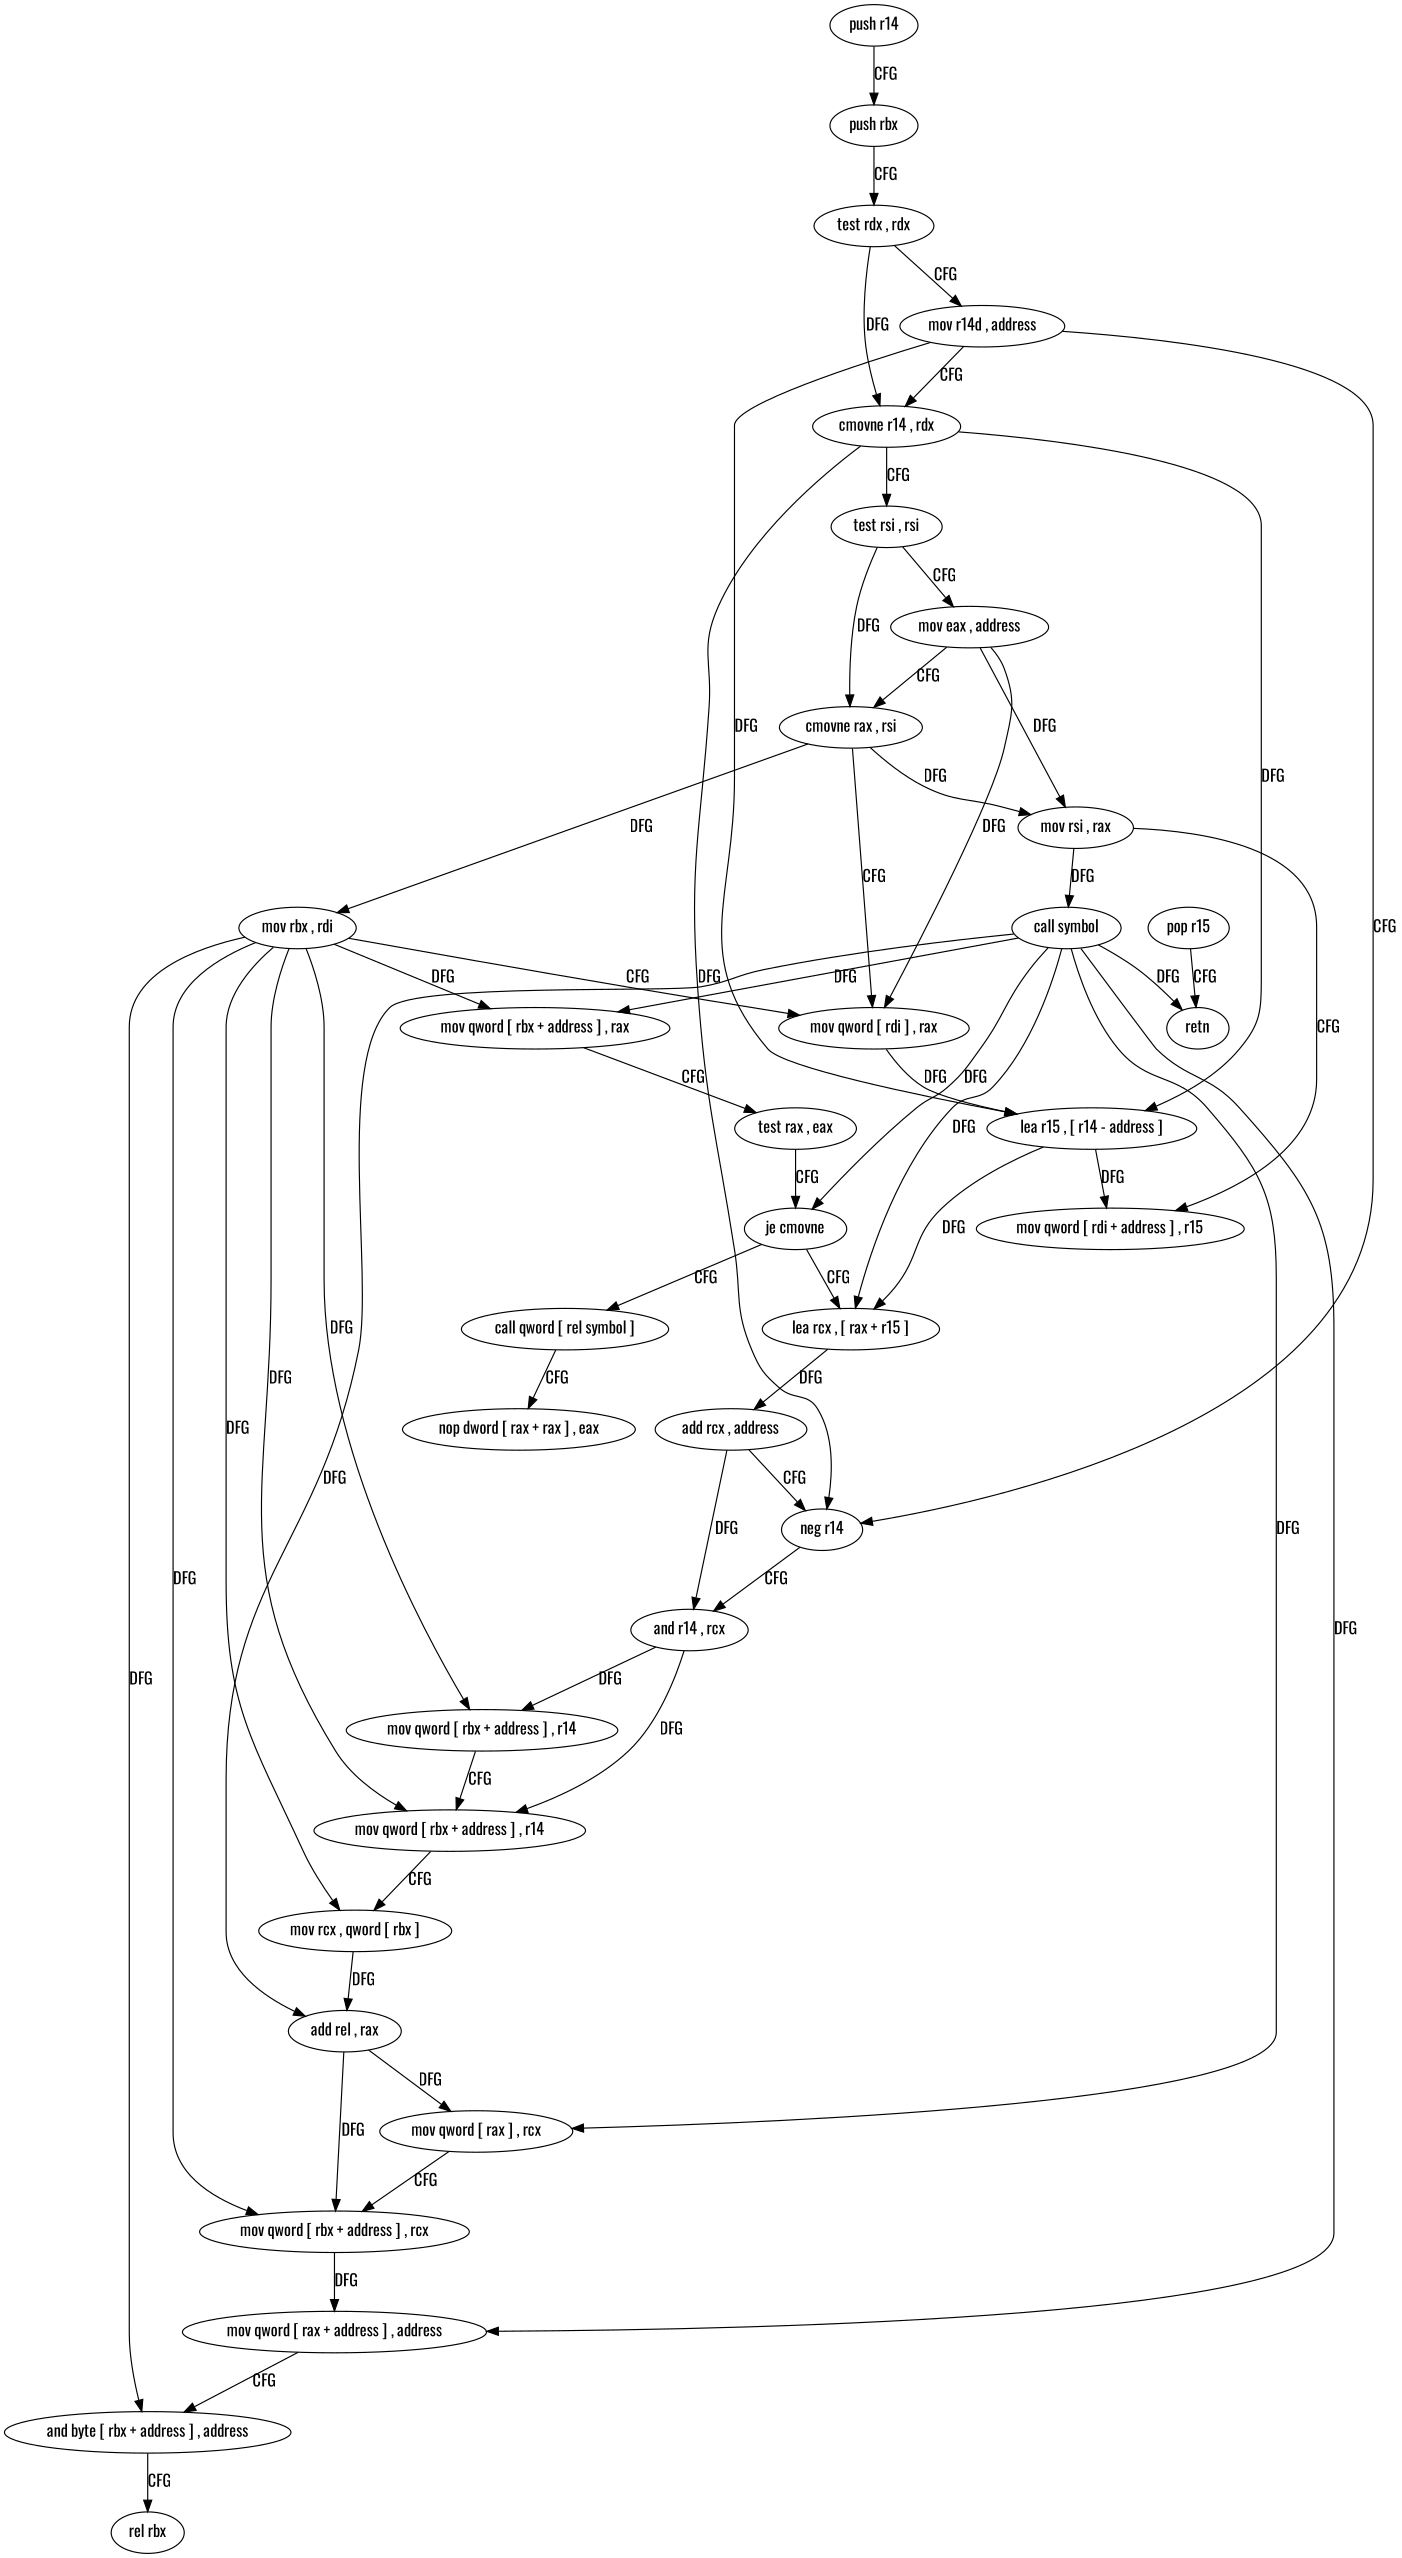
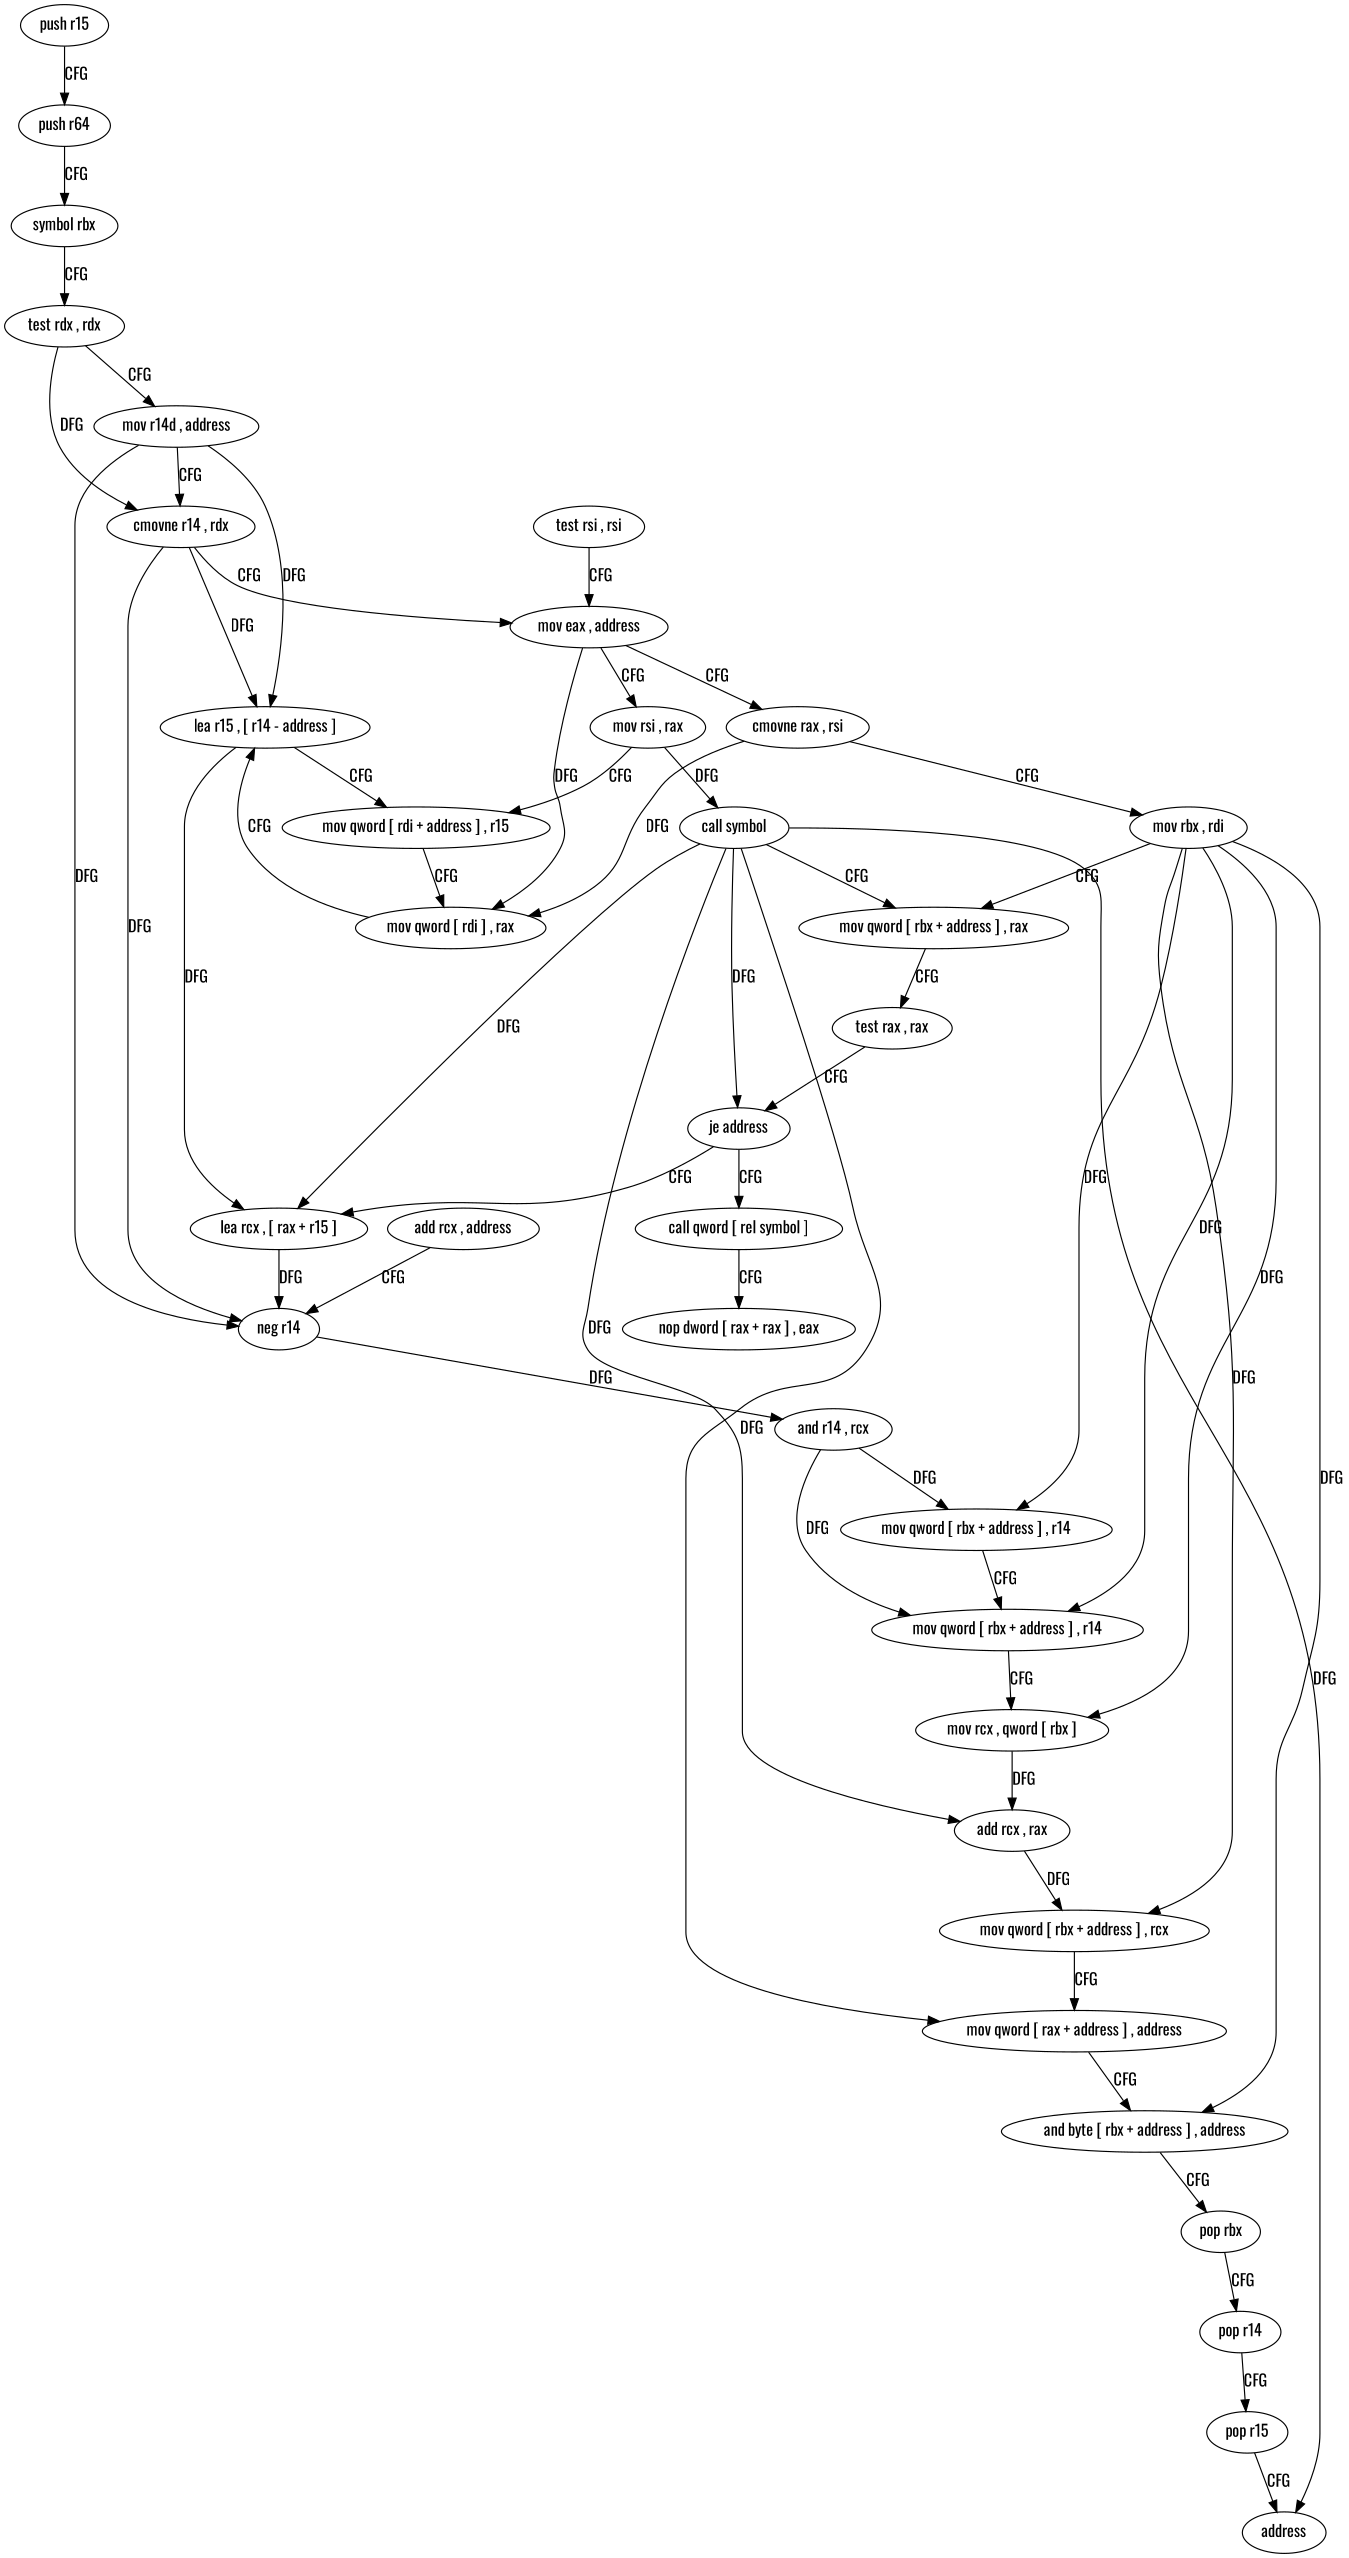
none -> (65, 25)
(874, 25) -> (65, 126)
(874, 126) -> (65, 226)
(887, 471) -> (339, 609)
(854, 619) -> none
(1045, 727) -> (633, 677)
(939, 793) -> none
(642, 828) -> (1028, 778)
(875, 878) -> (658, 828)
(1385, 928) -> (87, 878)
(568, 977) -> (431, 872)
(443, 978) -> (1088, 878)
(846, 978) -> (857, 878)
(1198, 1028) -> (1284, 2533)
(936, 1078) -> (260, 828)
(796, 1129) -> (892, 1028)
(1113, 1179) -> (361, 778)
(796, 1229) -> (739, 1129)
(795, 1376) -> (279, 1273)
(711, 1524) -> none
(777, 1580) -> (601, 1379)
(345, 2031) -> (1012, 1831)
(476, 2131) -> none
(347, 2282) -> (1086, 1981)
none -> (1240, 2332)
(148, 2533) -> (1221, 2232)
